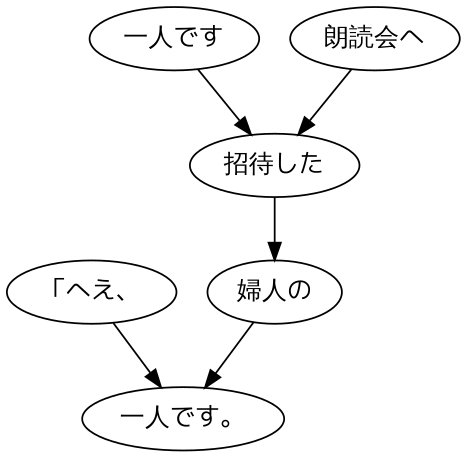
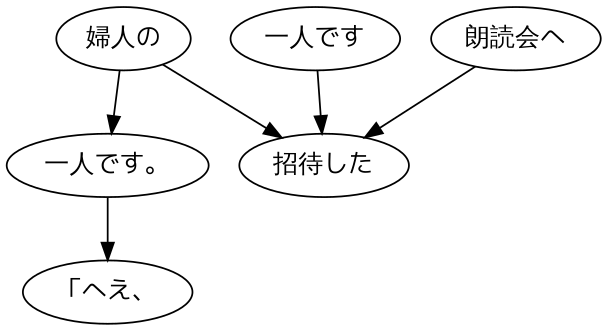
(275, 220) -> (215, 96)
(132, 348) -> (108, 220)
